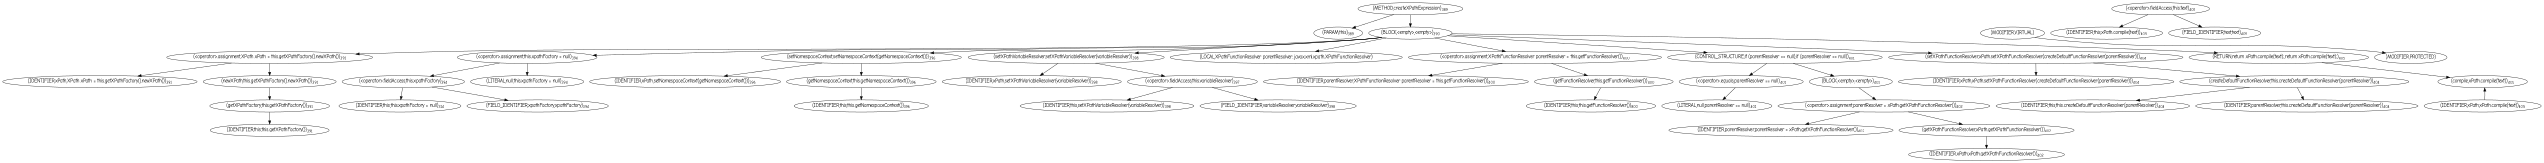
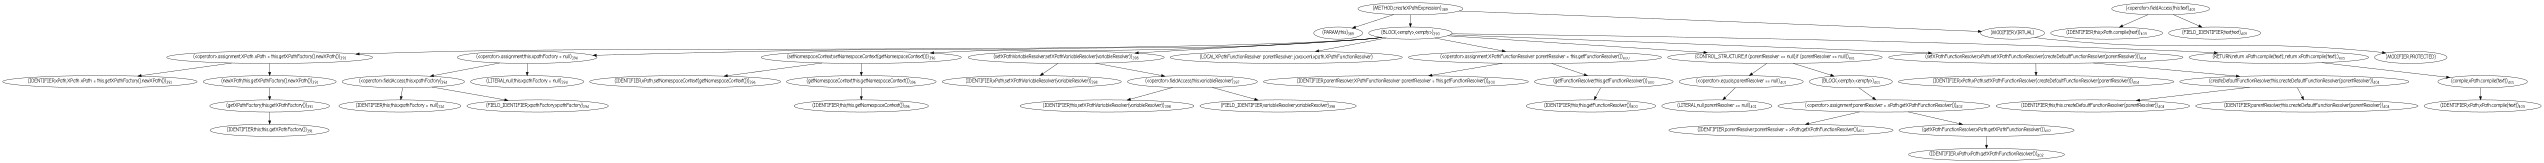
none -> (1719, 21)
(2485, 96) -> (2480, 92)
